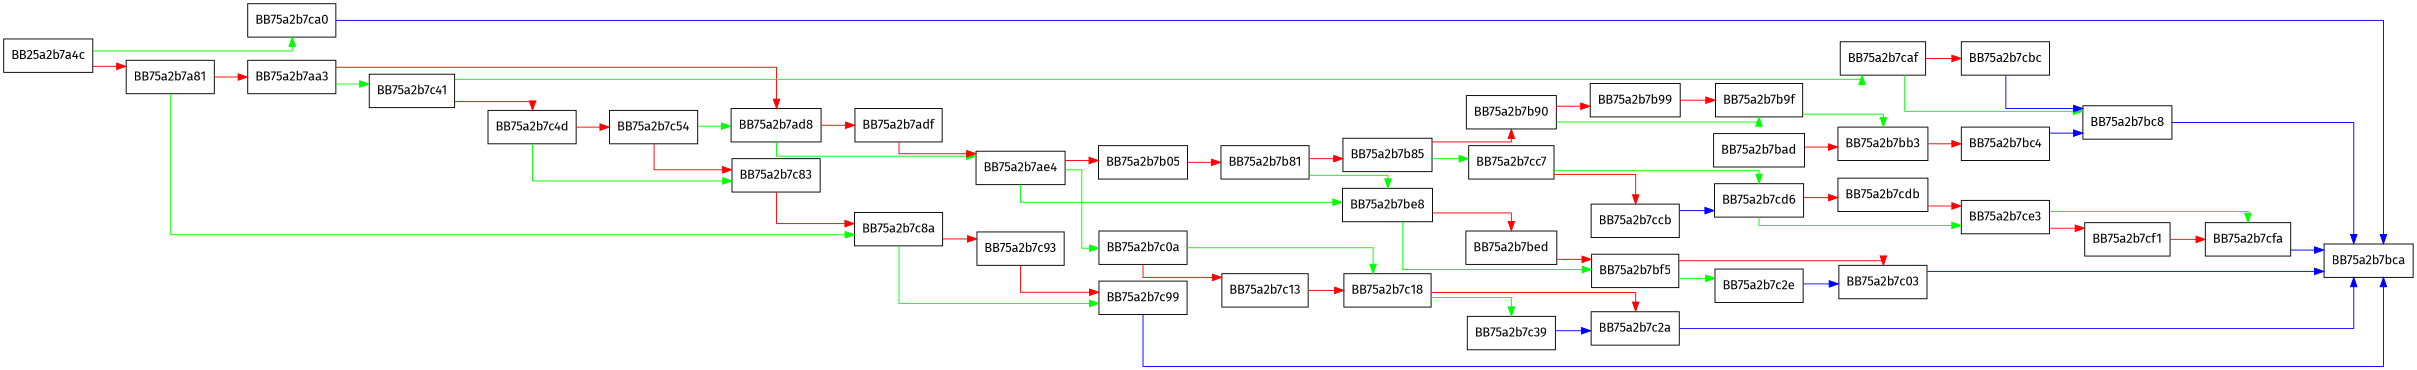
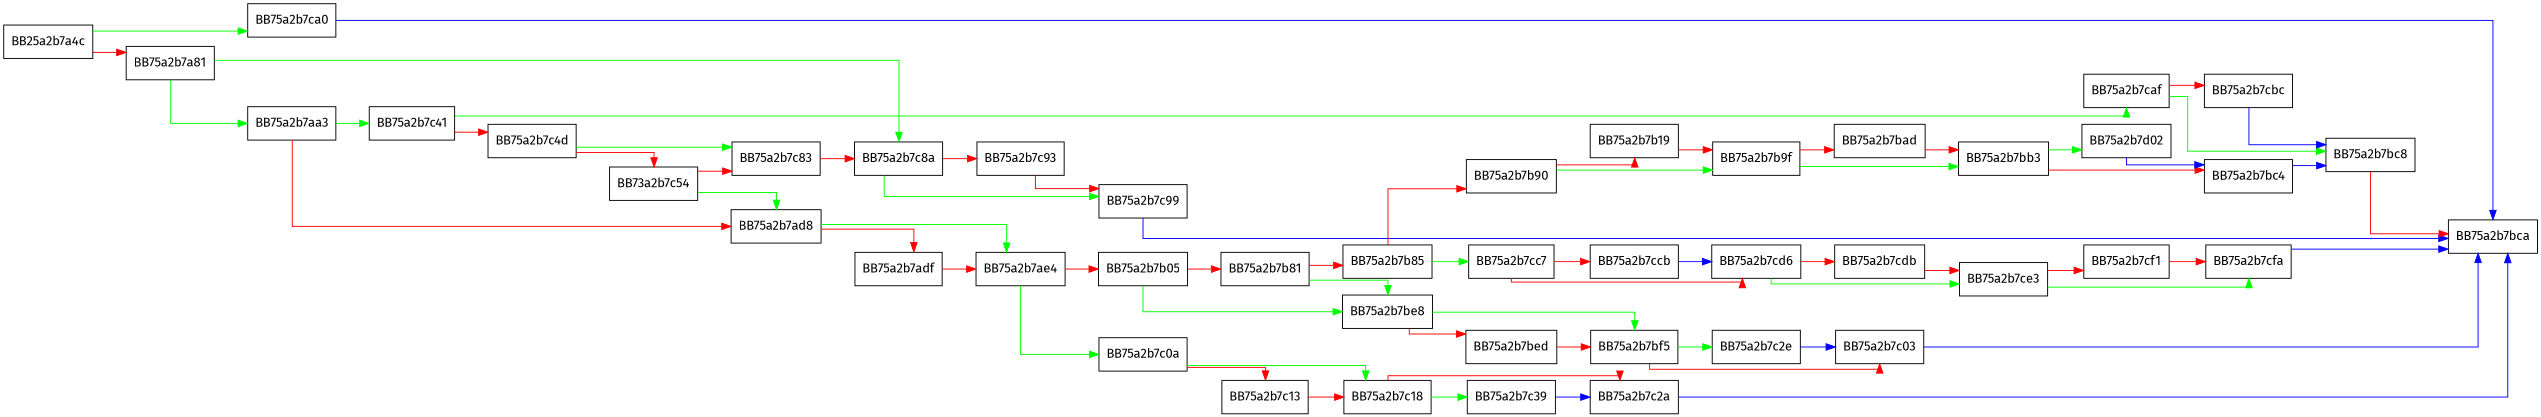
(226, 77) -> (183, 123)
(1635, 100) -> (1634, 141)
(2319, 122) -> (2370, 231)
(654, 127) -> (654, 184)
none -> (2126, 141)
none -> (1812, 150)
(1658, 171) -> (1625, 282)
(1168, 202) -> (1225, 312)
